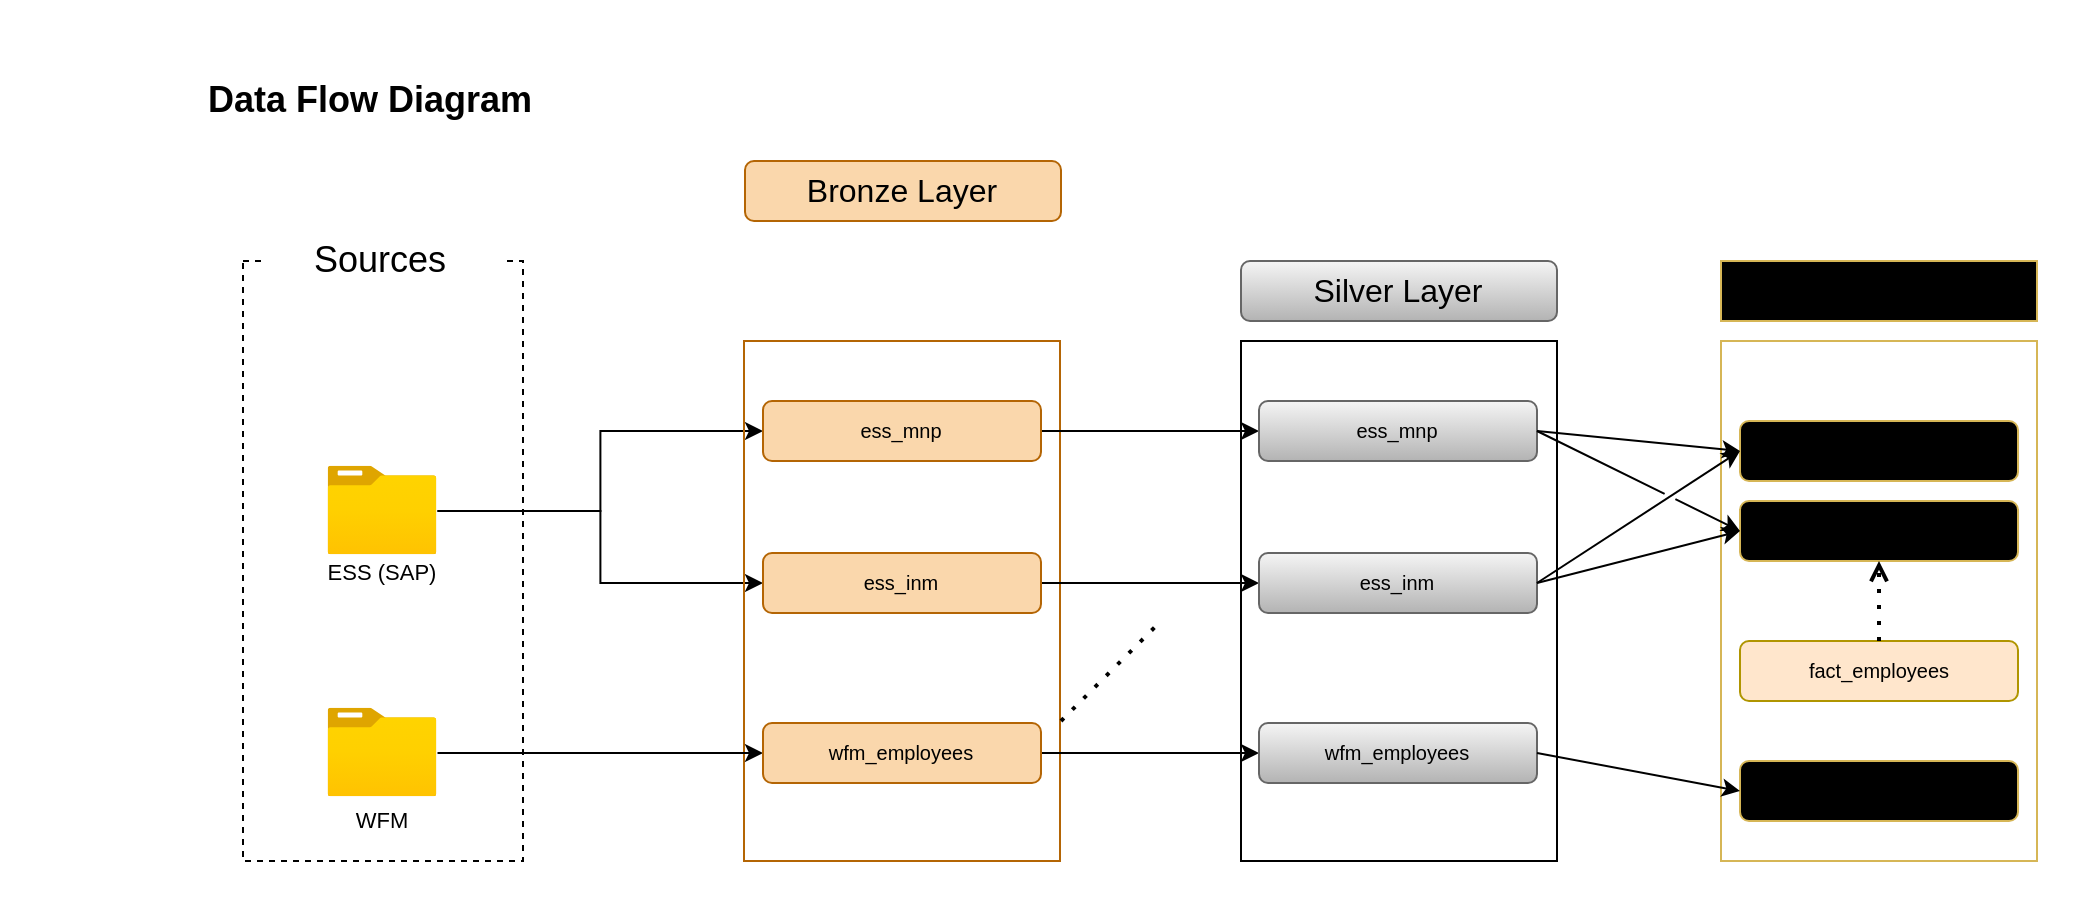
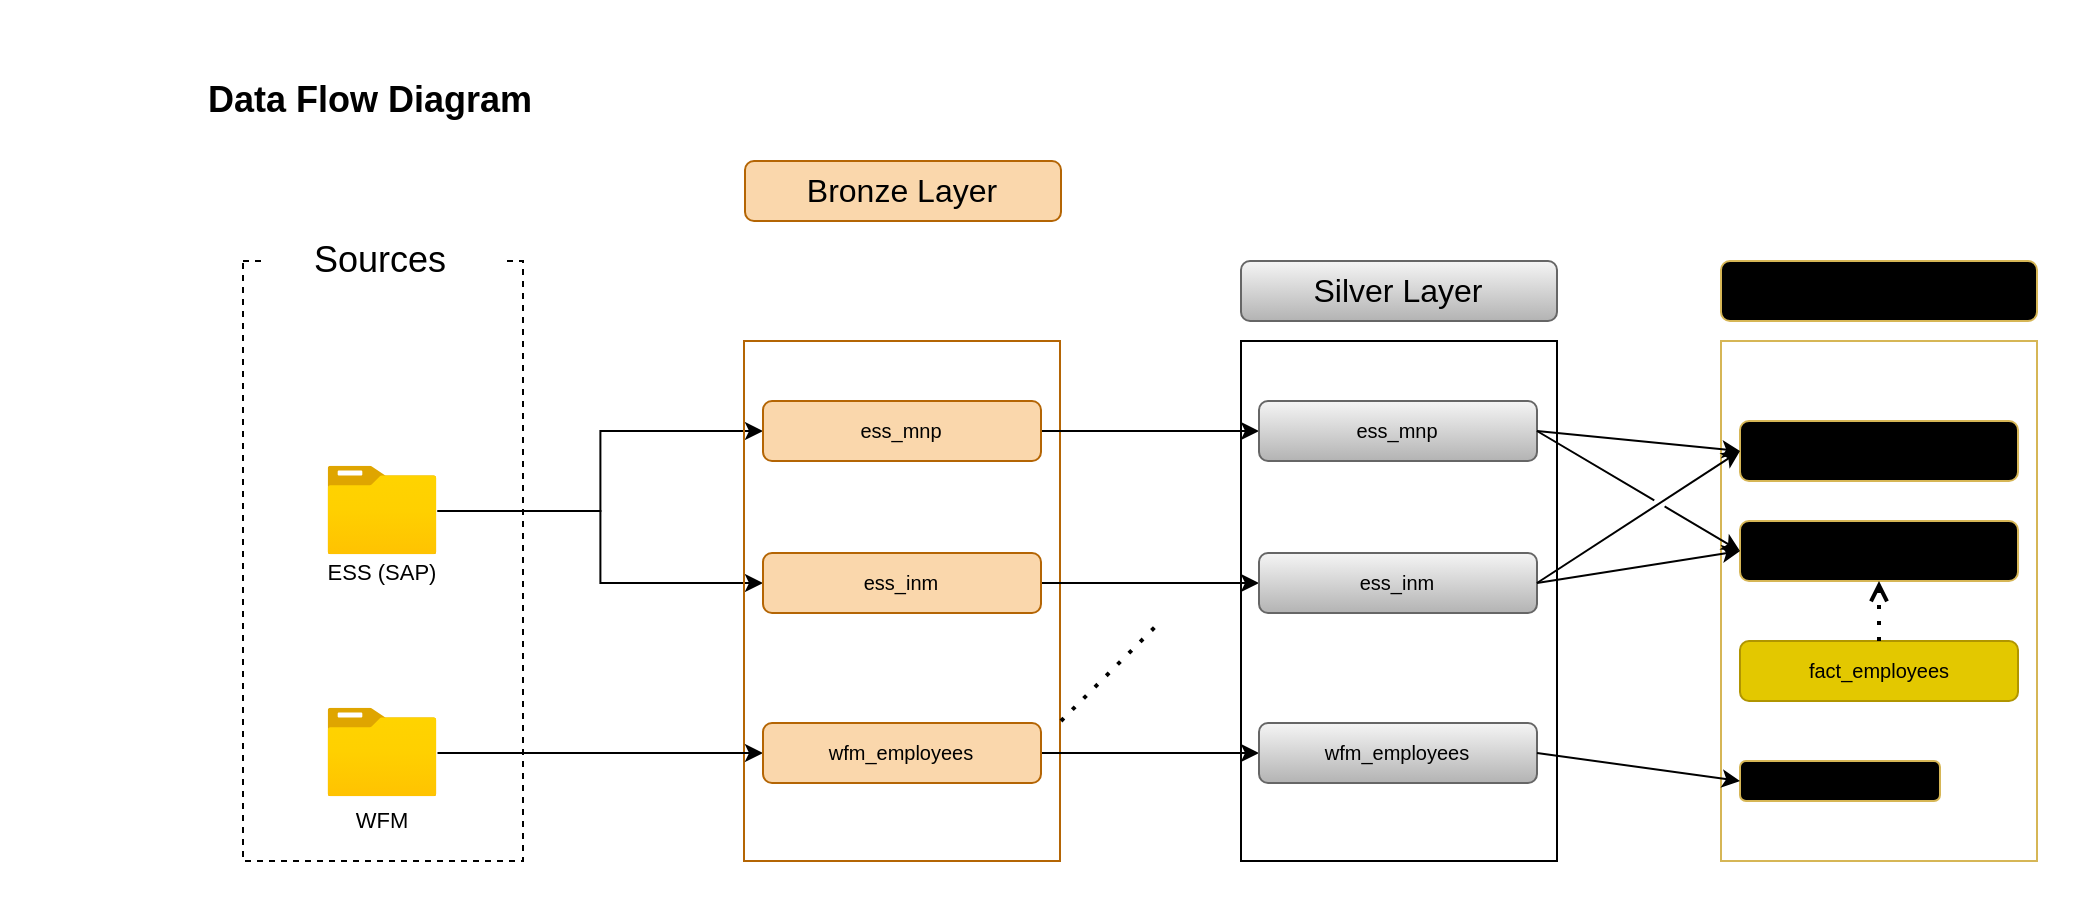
(1879, 291) -> (1879, 291)
(1879, 531) -> (1879, 551)
(1879, 671) -> (1879, 671)
(1879, 791) -> (1840, 781)
